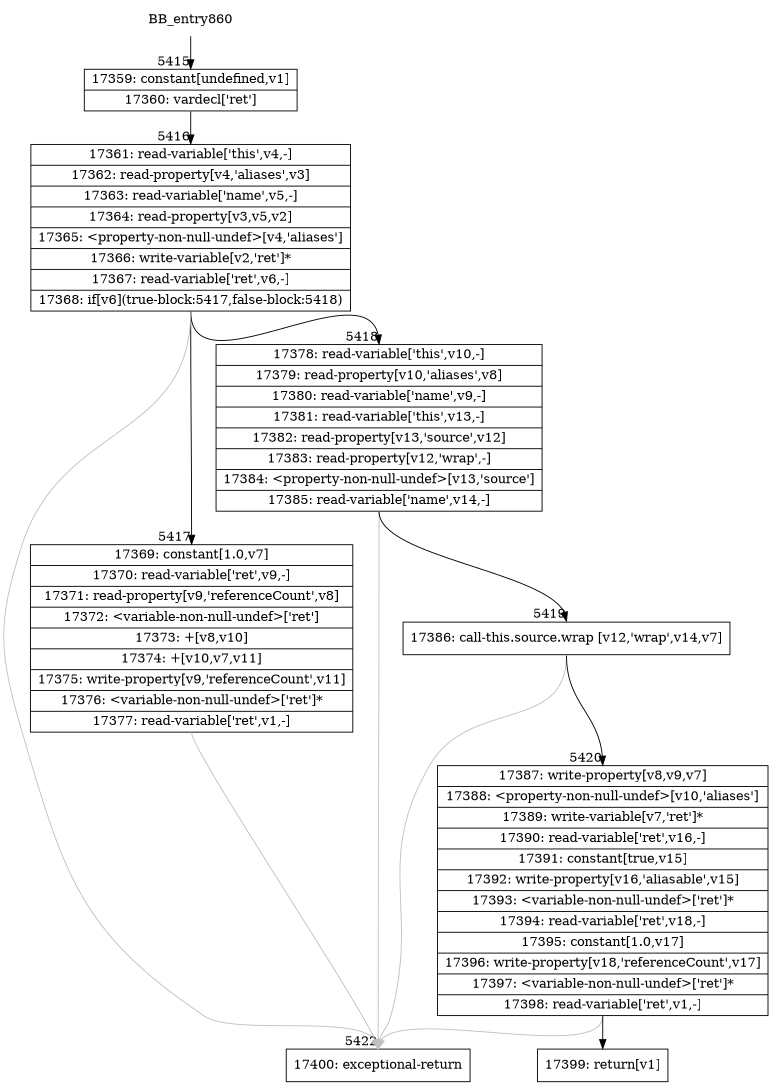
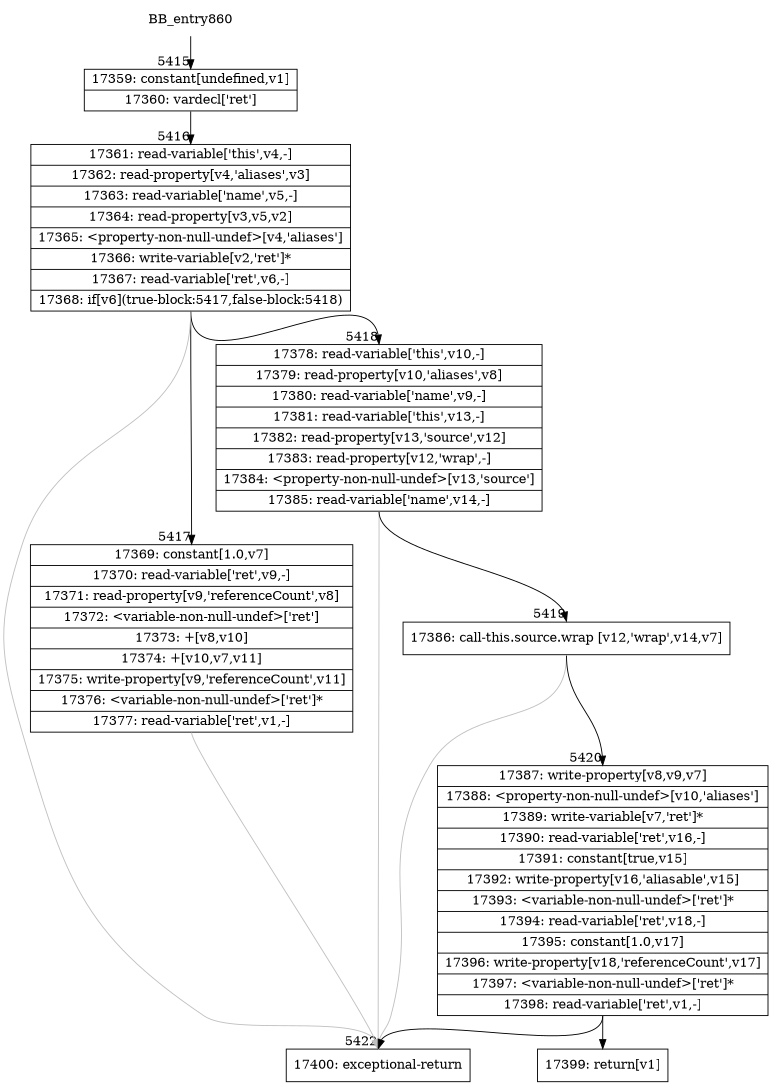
(495, 1033) -> (495, 1033)
